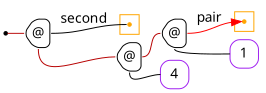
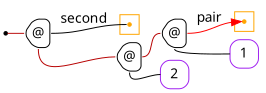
(175, 75) -> (175, 75)
